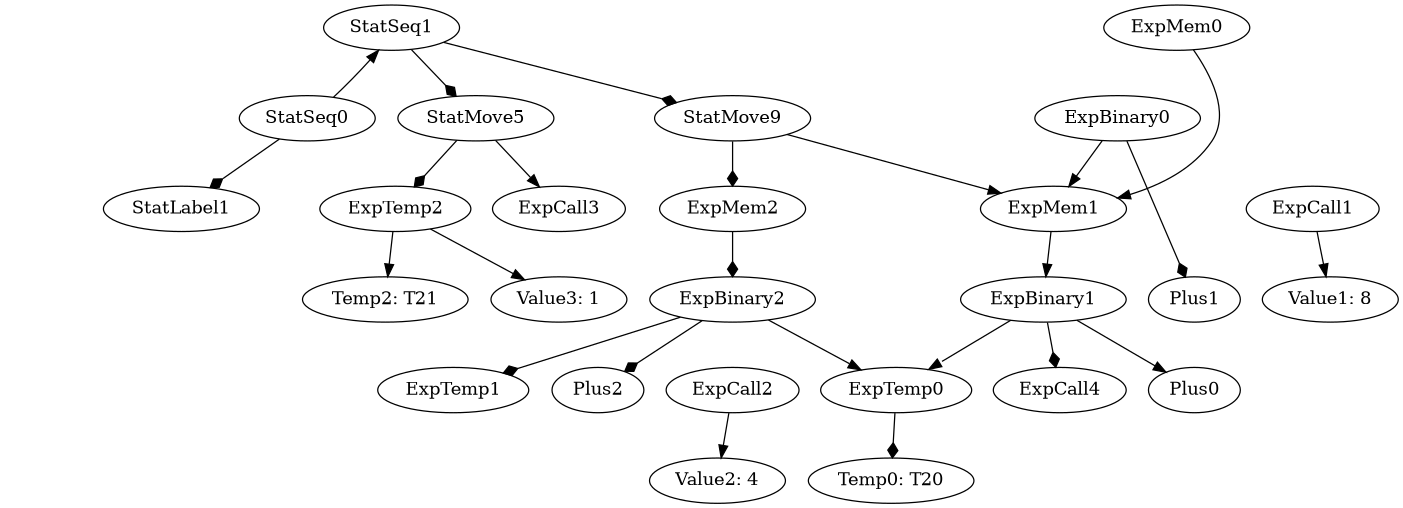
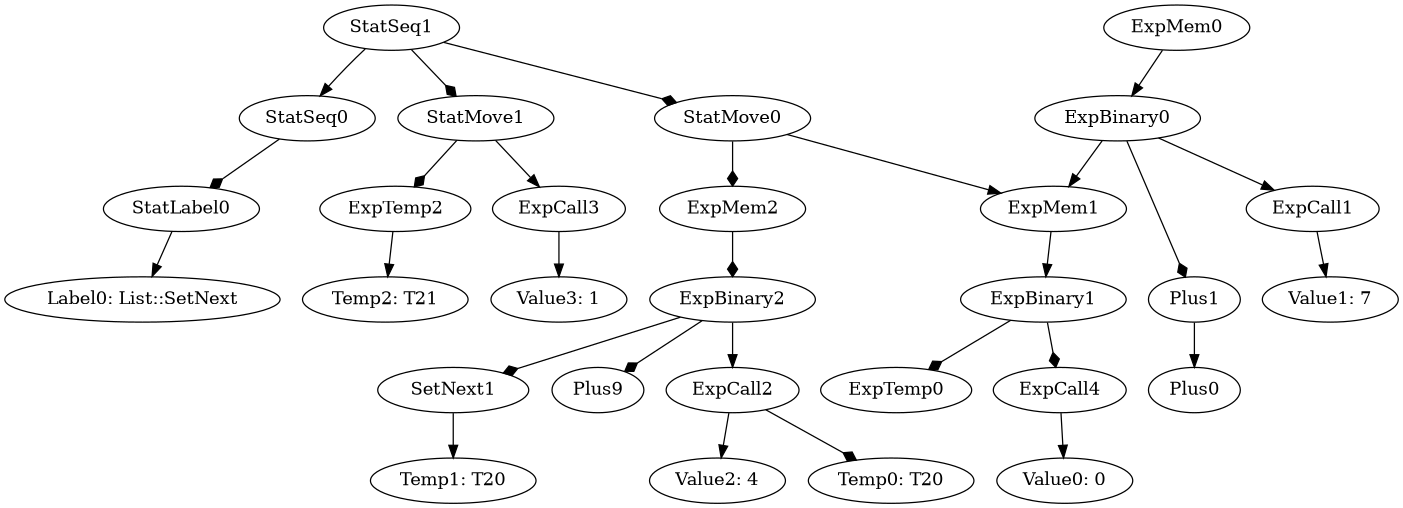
(352, 79) -> (346, 67)
(476, 118) -> (476, 118)
(733, 118) -> (733, 118)
(1212, 142) -> (1151, 68)
none -> (1210, 161)
(181, 209) -> (181, 209)
(472, 251) -> (559, 248)
none -> (142, 299)
(1330, 299) -> (1330, 299)
(976, 341) -> (976, 341)
(809, 342) -> (733, 339)
(1116, 343) -> (1194, 339)
(453, 390) -> (453, 390)
(598, 390) -> (598, 390)
(894, 428) -> (804, 431)
none -> (453, 481)
none -> (1065, 481)
